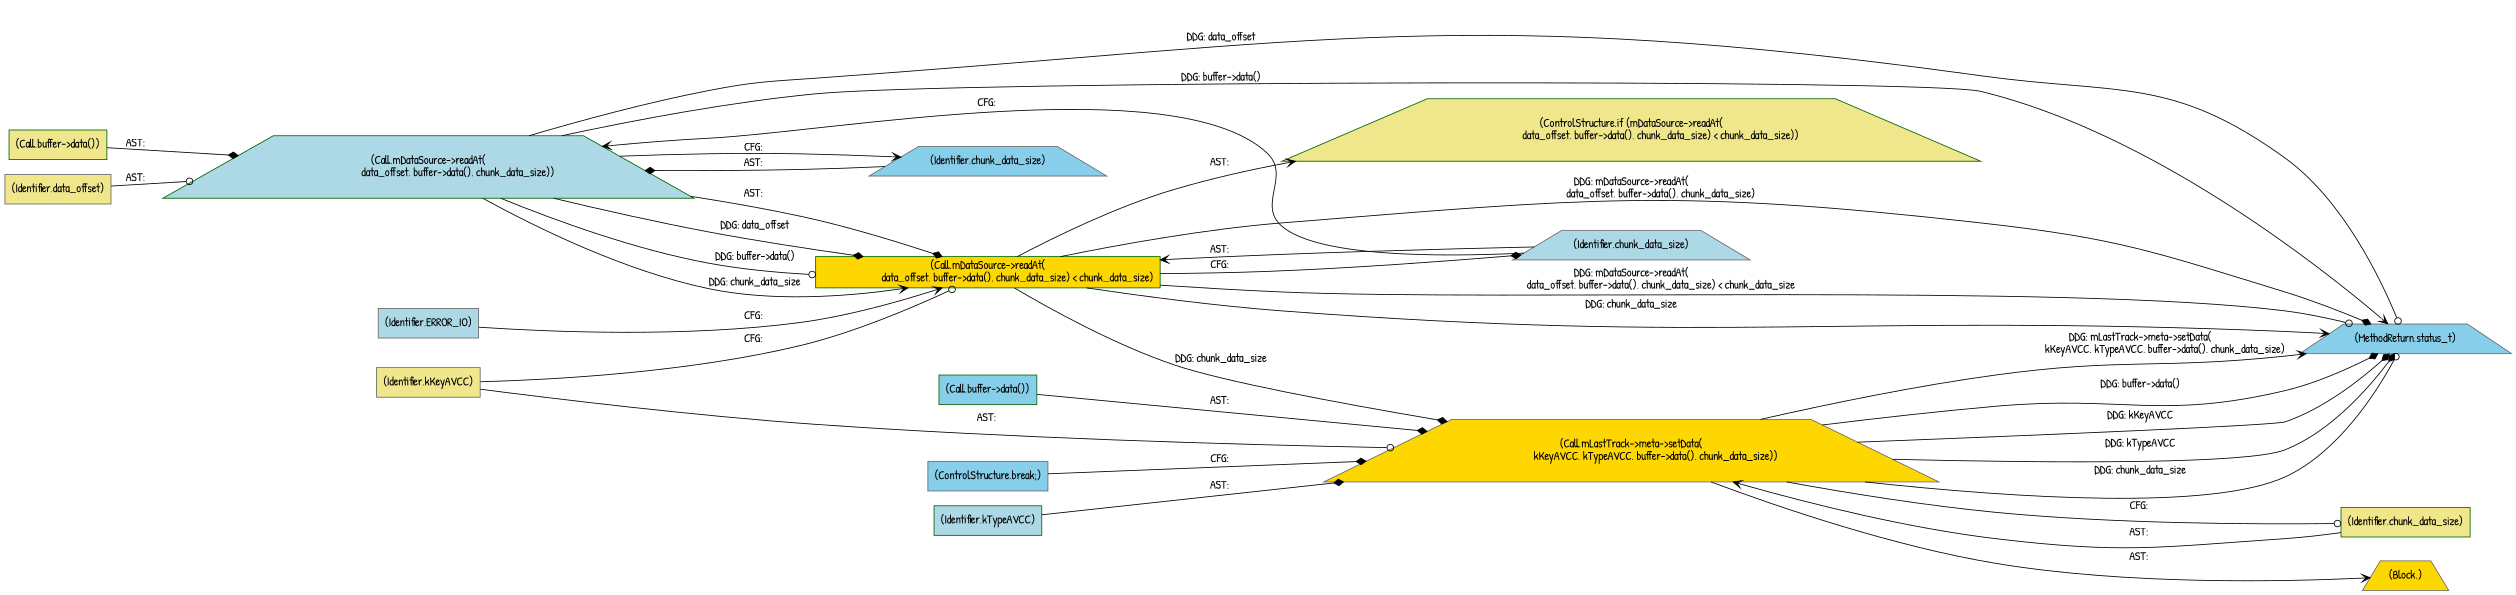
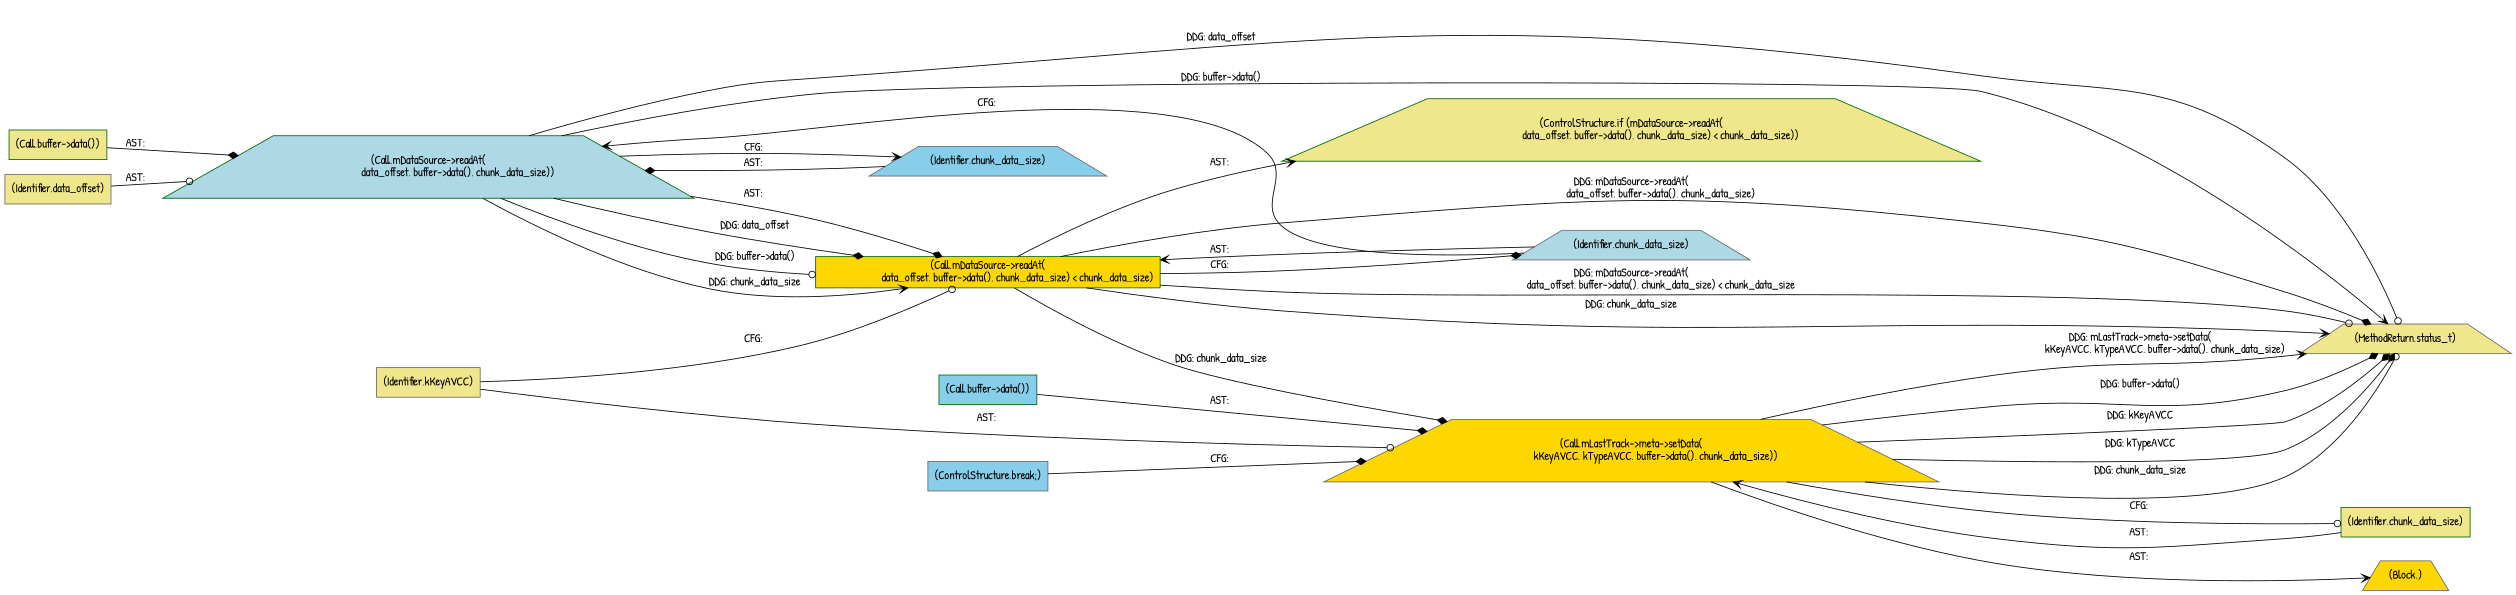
(428, 323) -> none
(2406, 339) -> (2406, 339)
(988, 521) -> none
